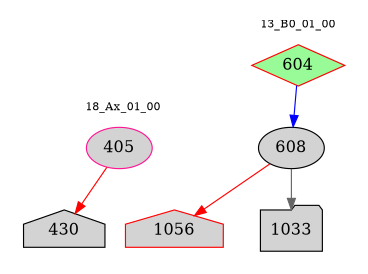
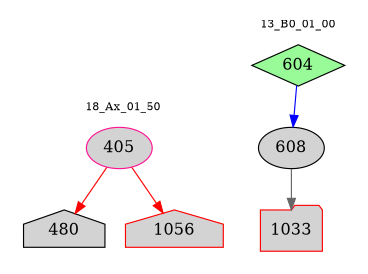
(298, 65) -> (298, 65)
(123, 107) -> (123, 107)
(225, 194) -> (144, 185)
(64, 231) -> (64, 231)
(291, 231) -> (291, 231)
